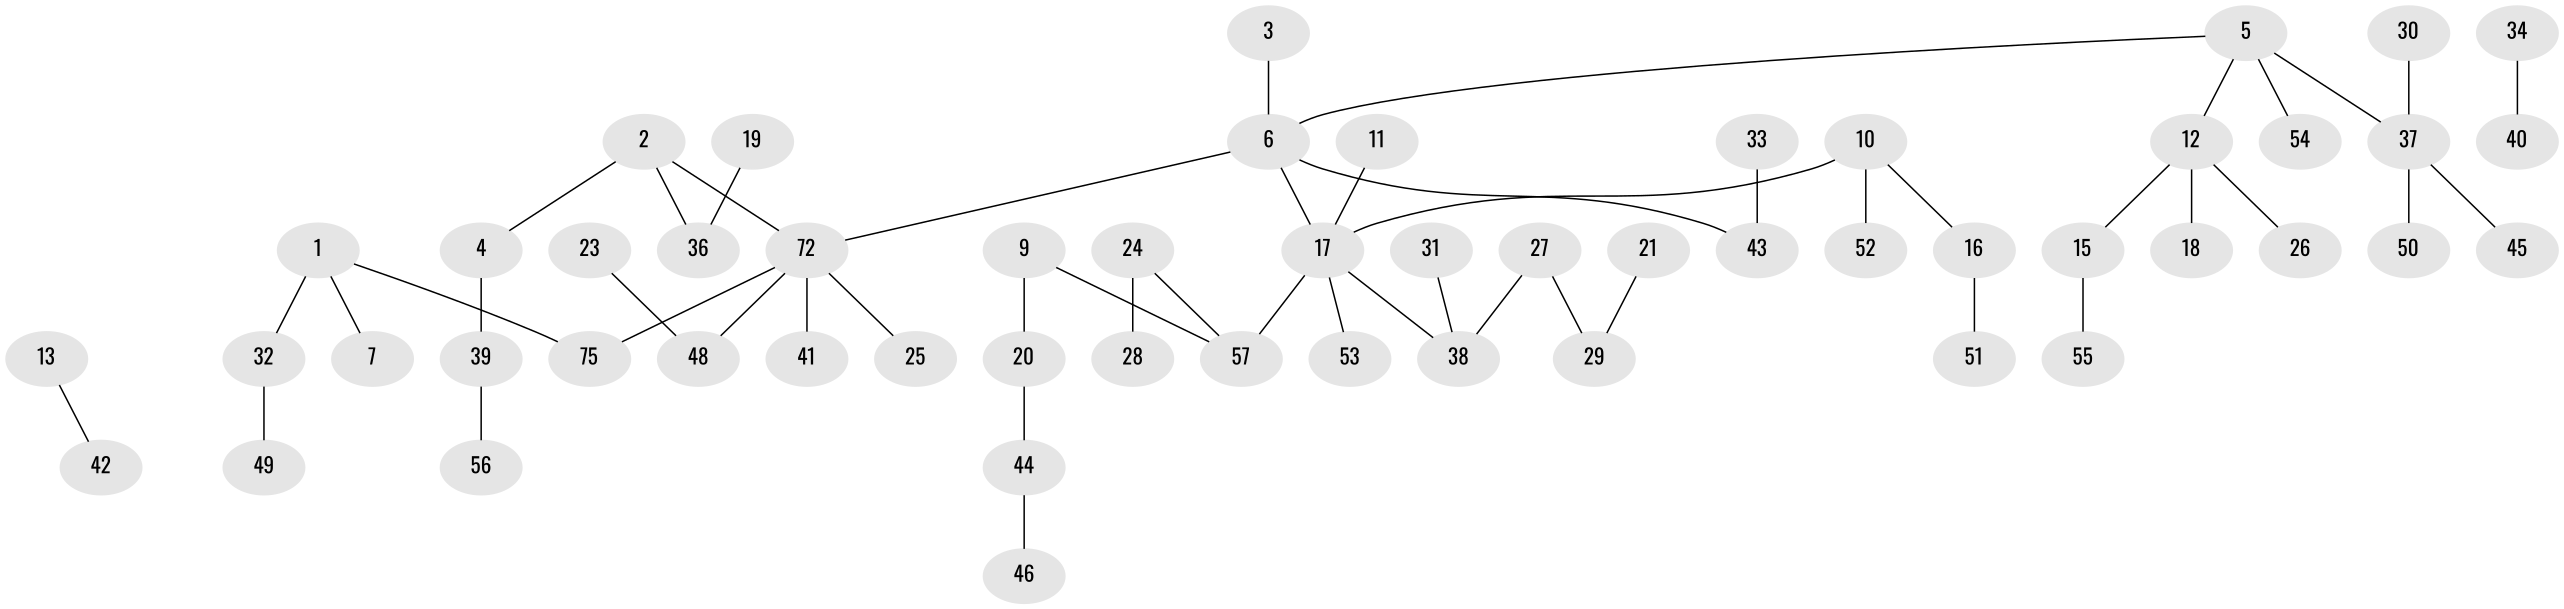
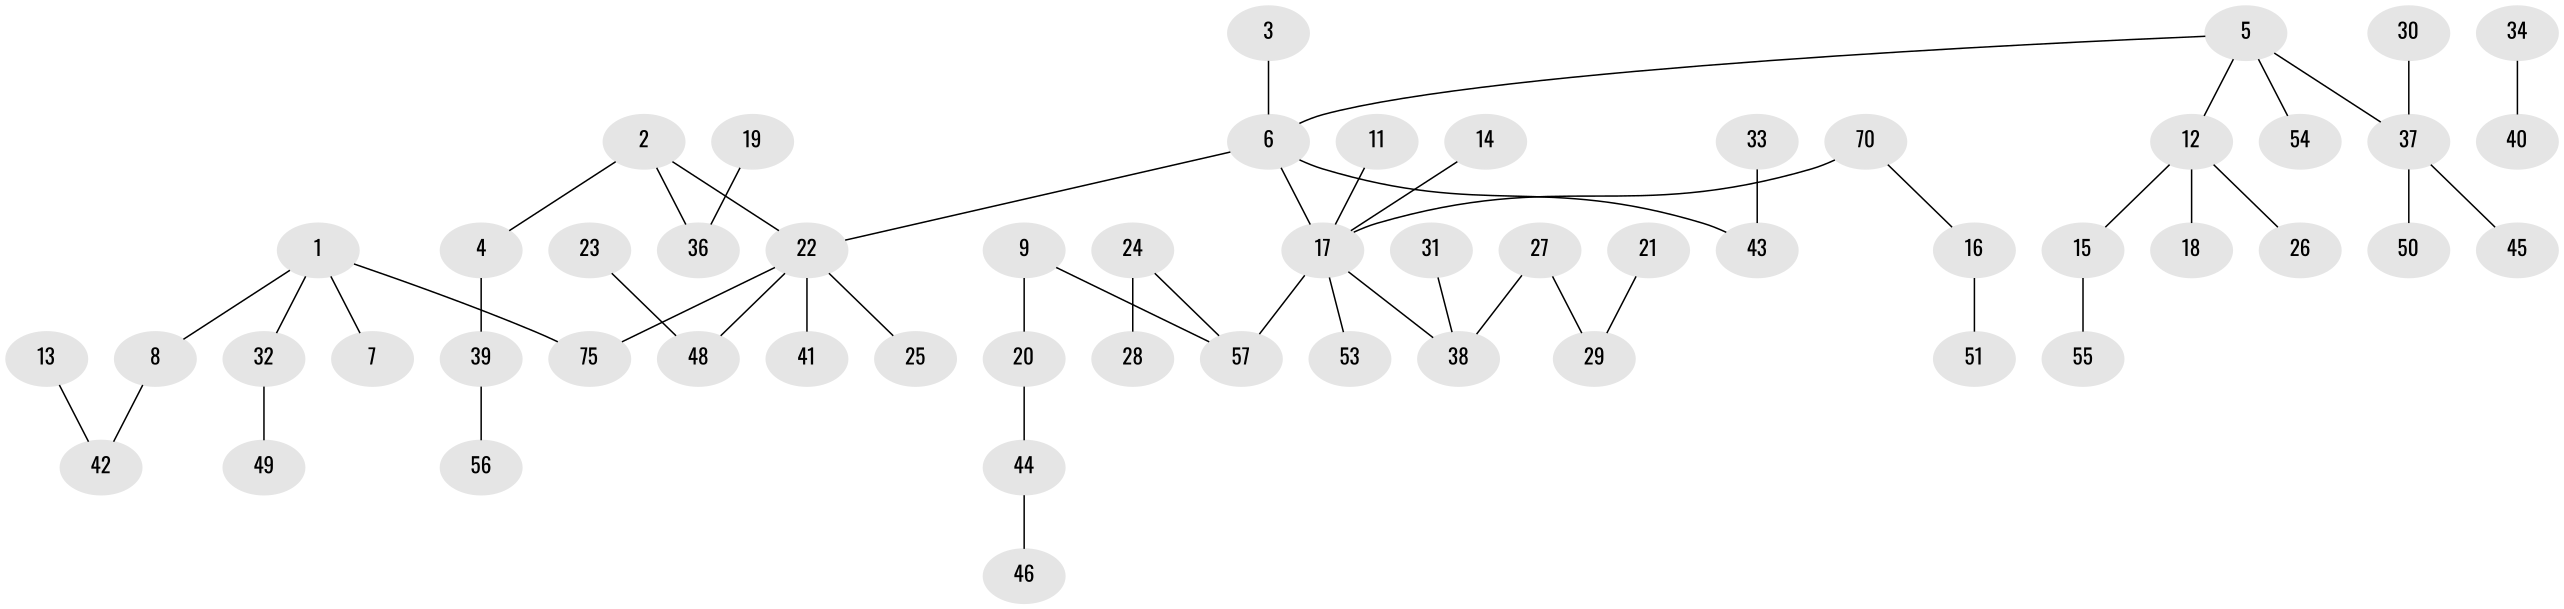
none -> (1486, 142)
(1866, 142) -> (1866, 142)
(807, 250) -> (807, 250)
(1866, 250) -> none
none -> (155, 359)
